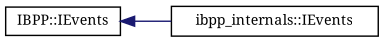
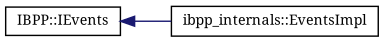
(275, 21) -> (275, 21)
